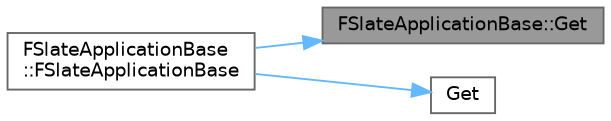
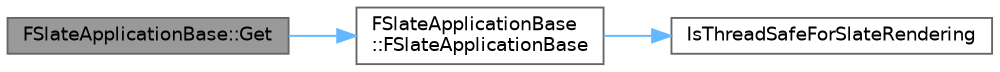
(279, 45) -> (313, 36)
(463, 95) -> (832, 36)
